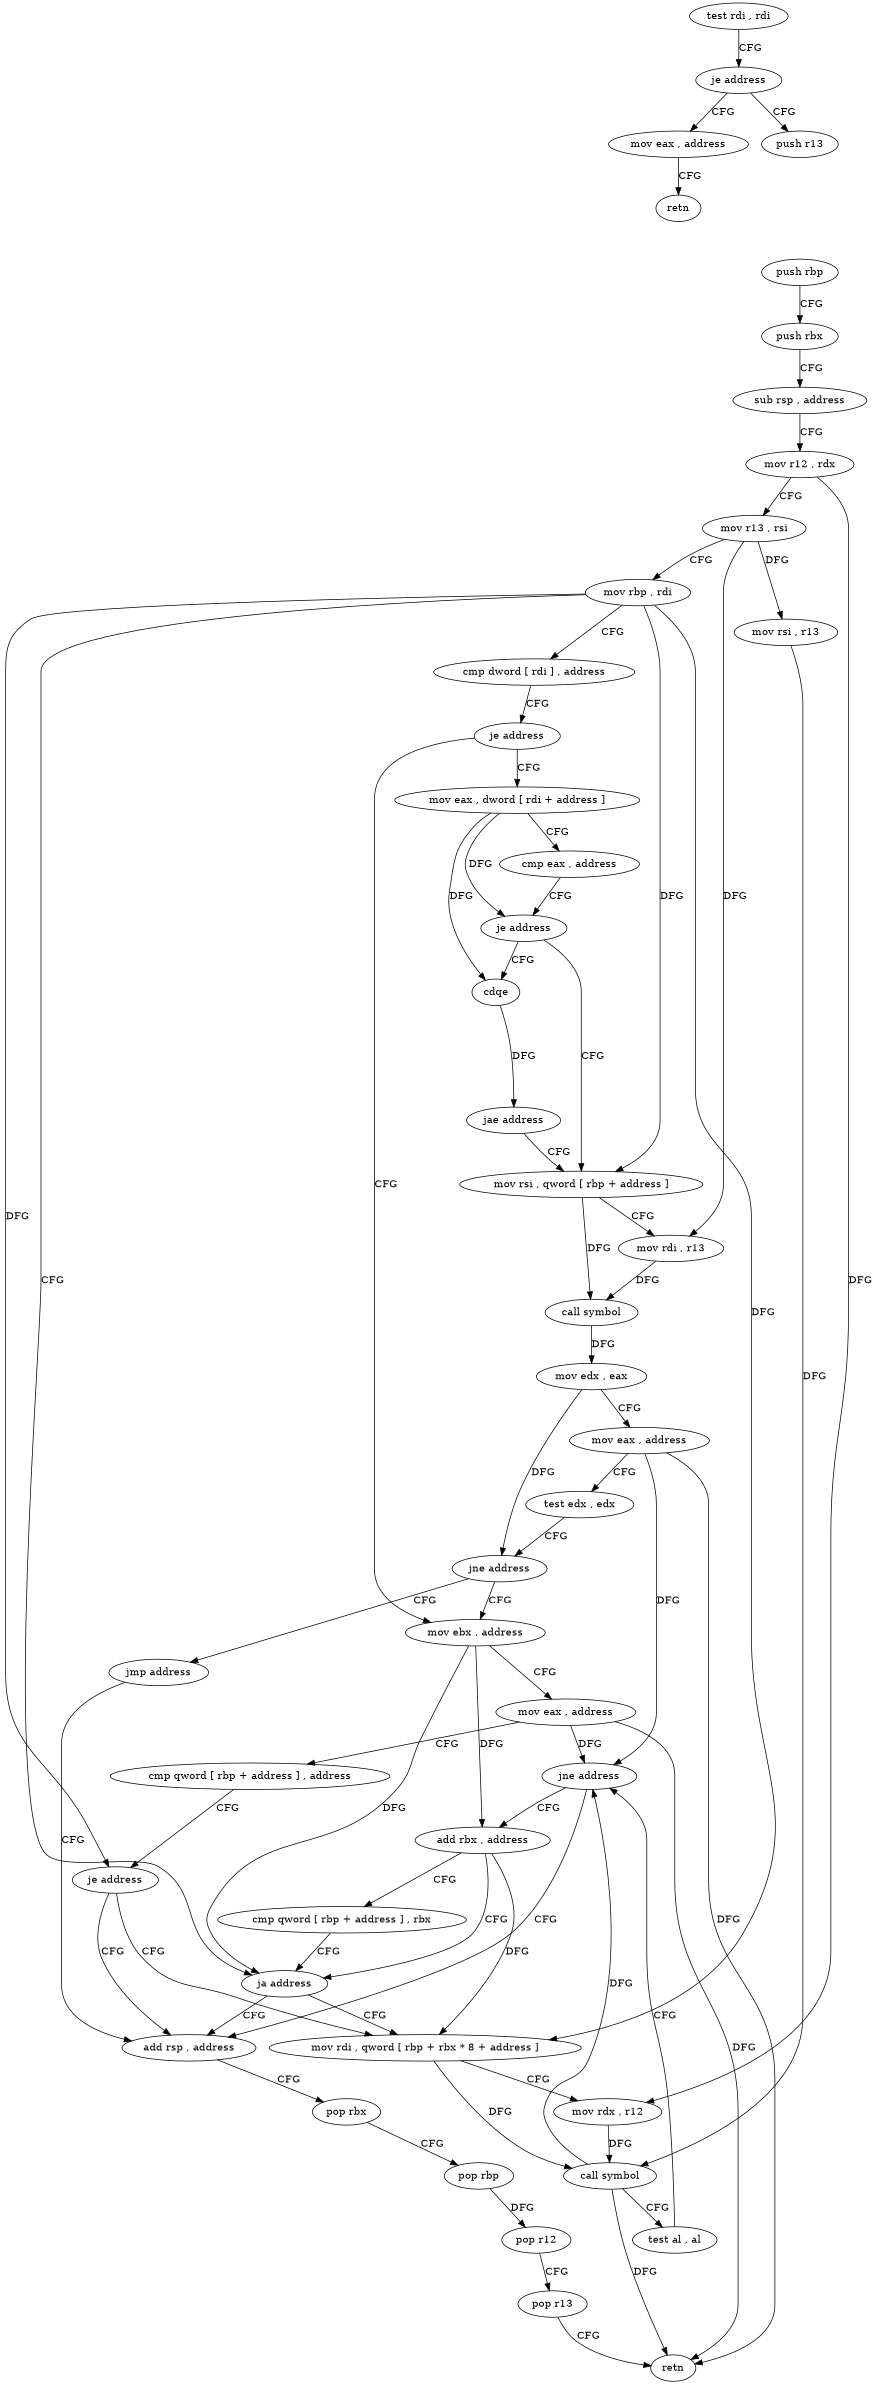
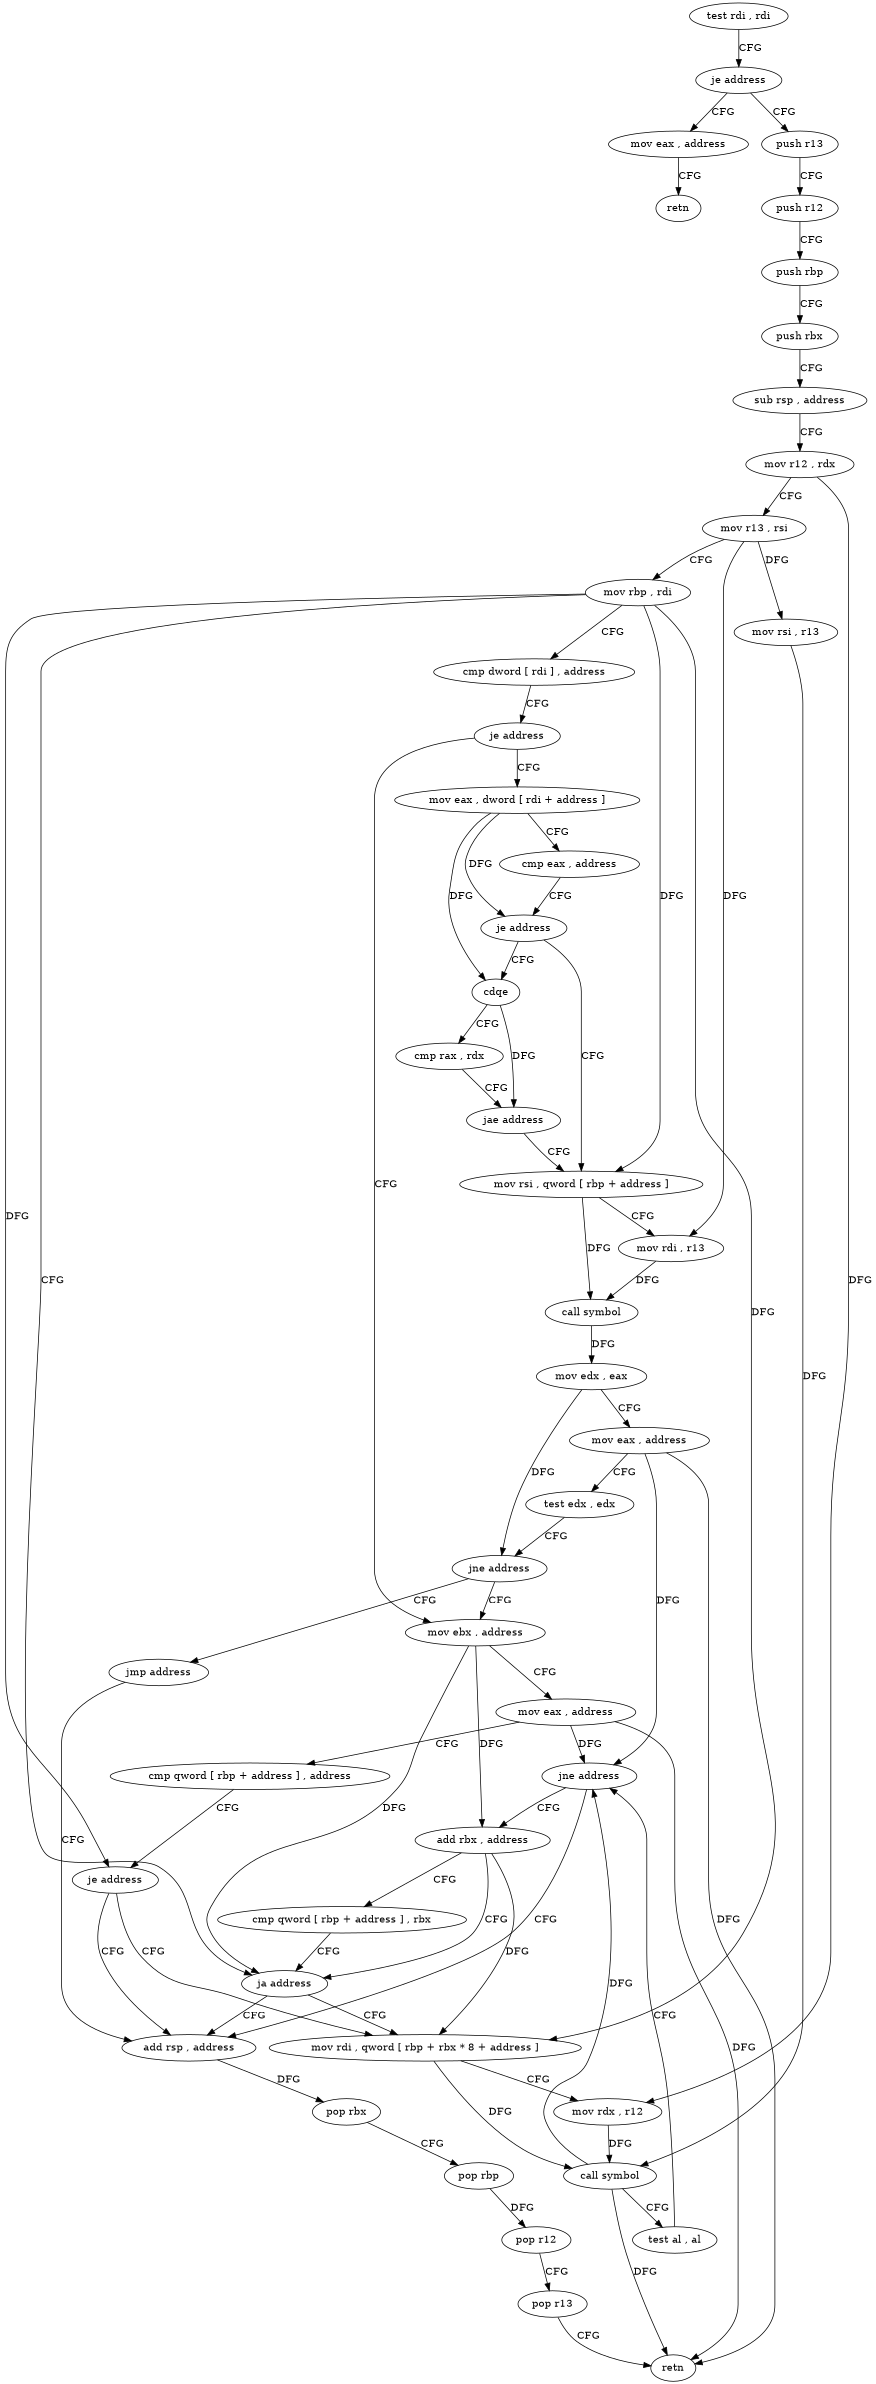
none -> (800, 208)
none -> (450, 1056)
(289, 2080) -> (289, 2080)
